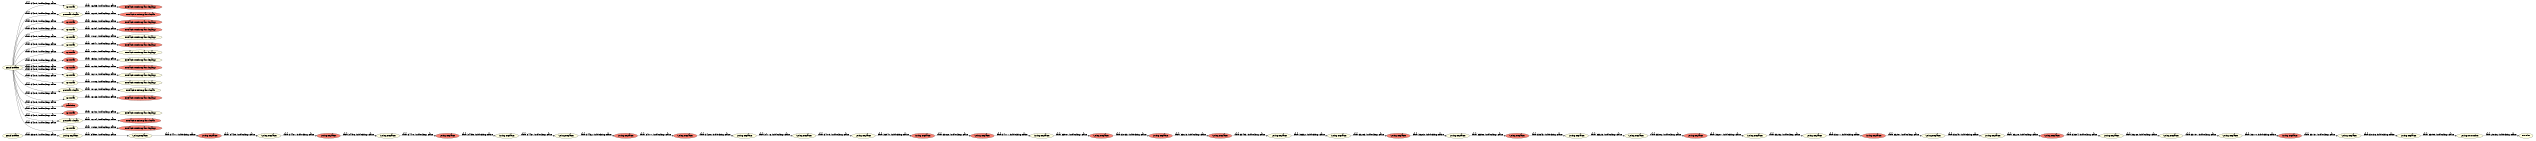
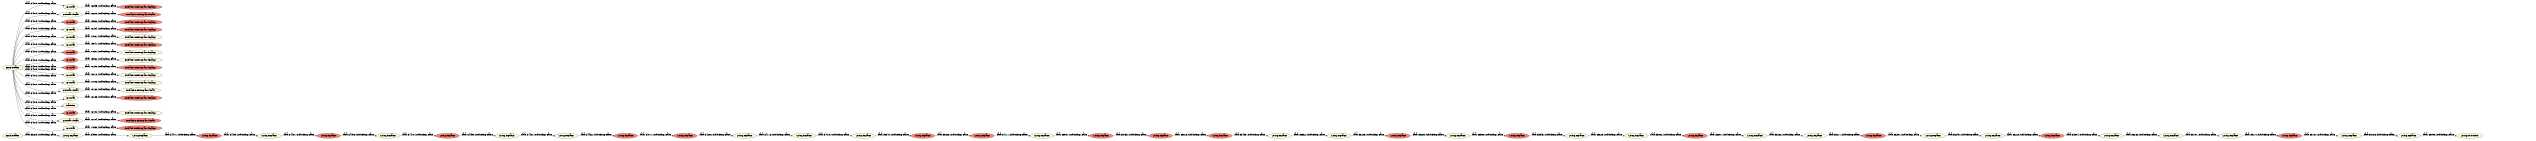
(71, 105) -> (71, 105)
(2526, 136) -> none
